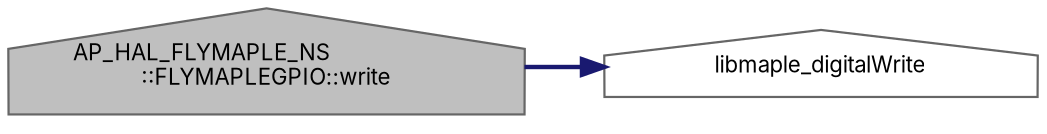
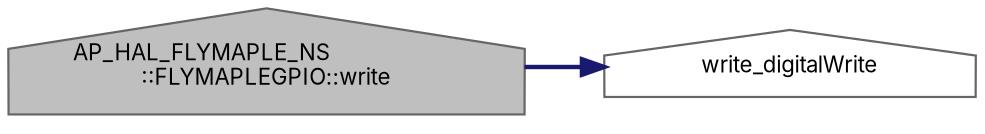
(821, 67) -> (790, 67)
